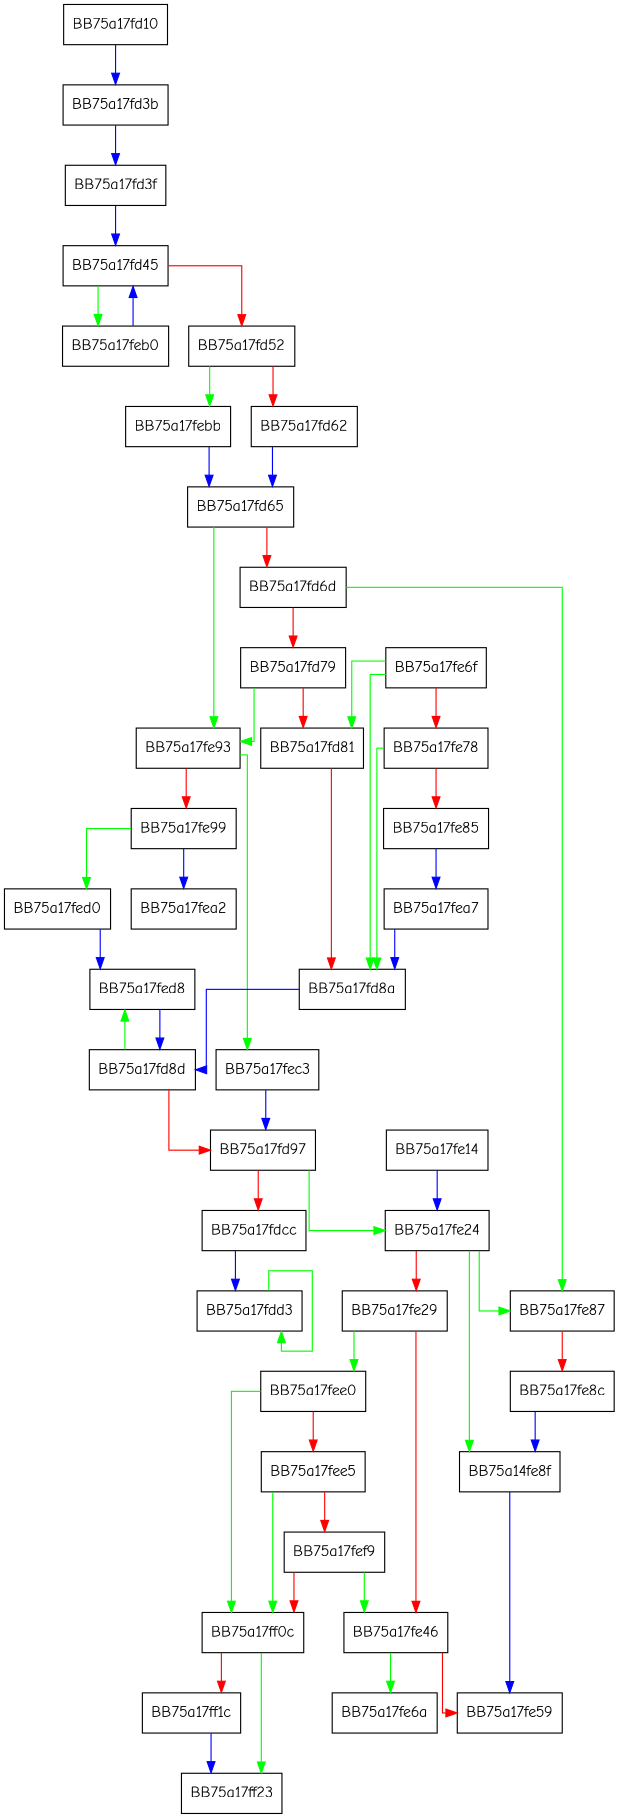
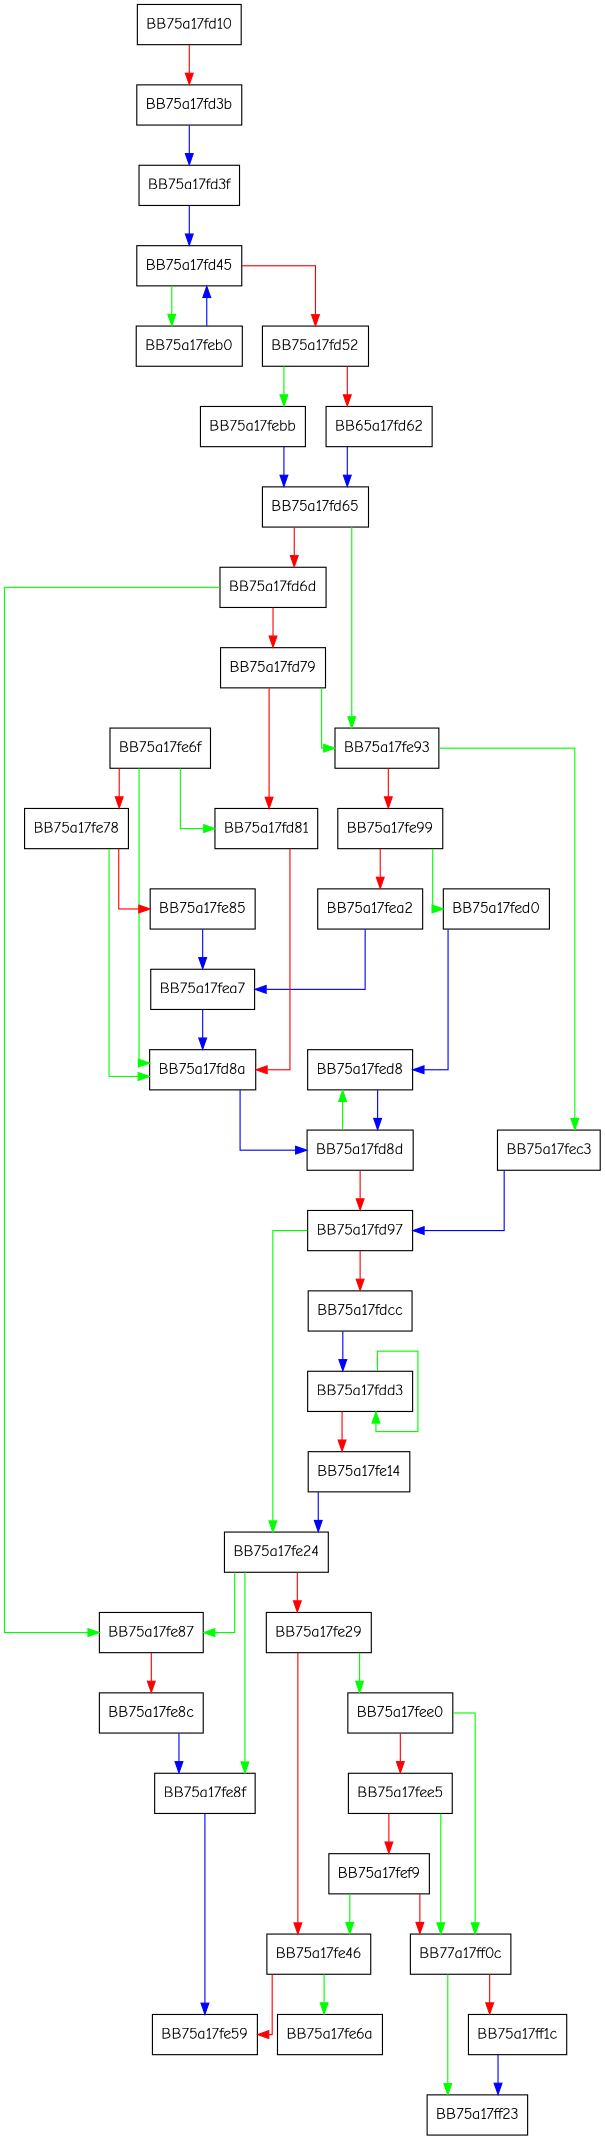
(116, 59) -> (189, 59)
(304, 427) -> (379, 427)
(184, 863) -> (380, 863)
none -> (346, 989)
none -> (342, 1426)
(510, 1472) -> (205, 1793)
(253, 1633) -> (461, 1954)
